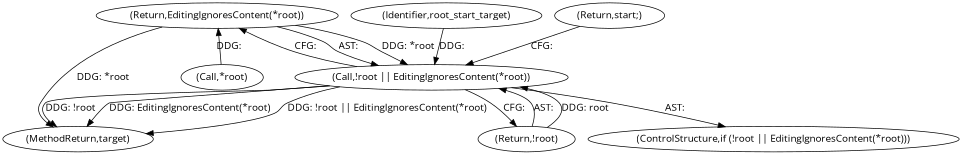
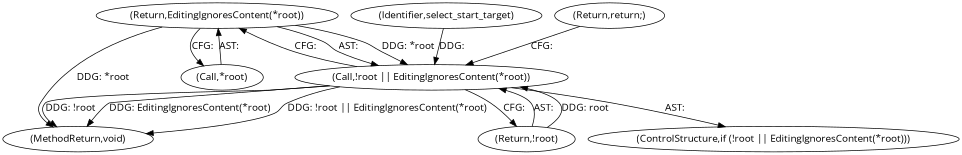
(446, 16) -> (446, 16)
(610, 16) -> (610, 16)
none -> (190, 44)
(231, 46) -> (231, 46)
(78, 139) -> (78, 139)
